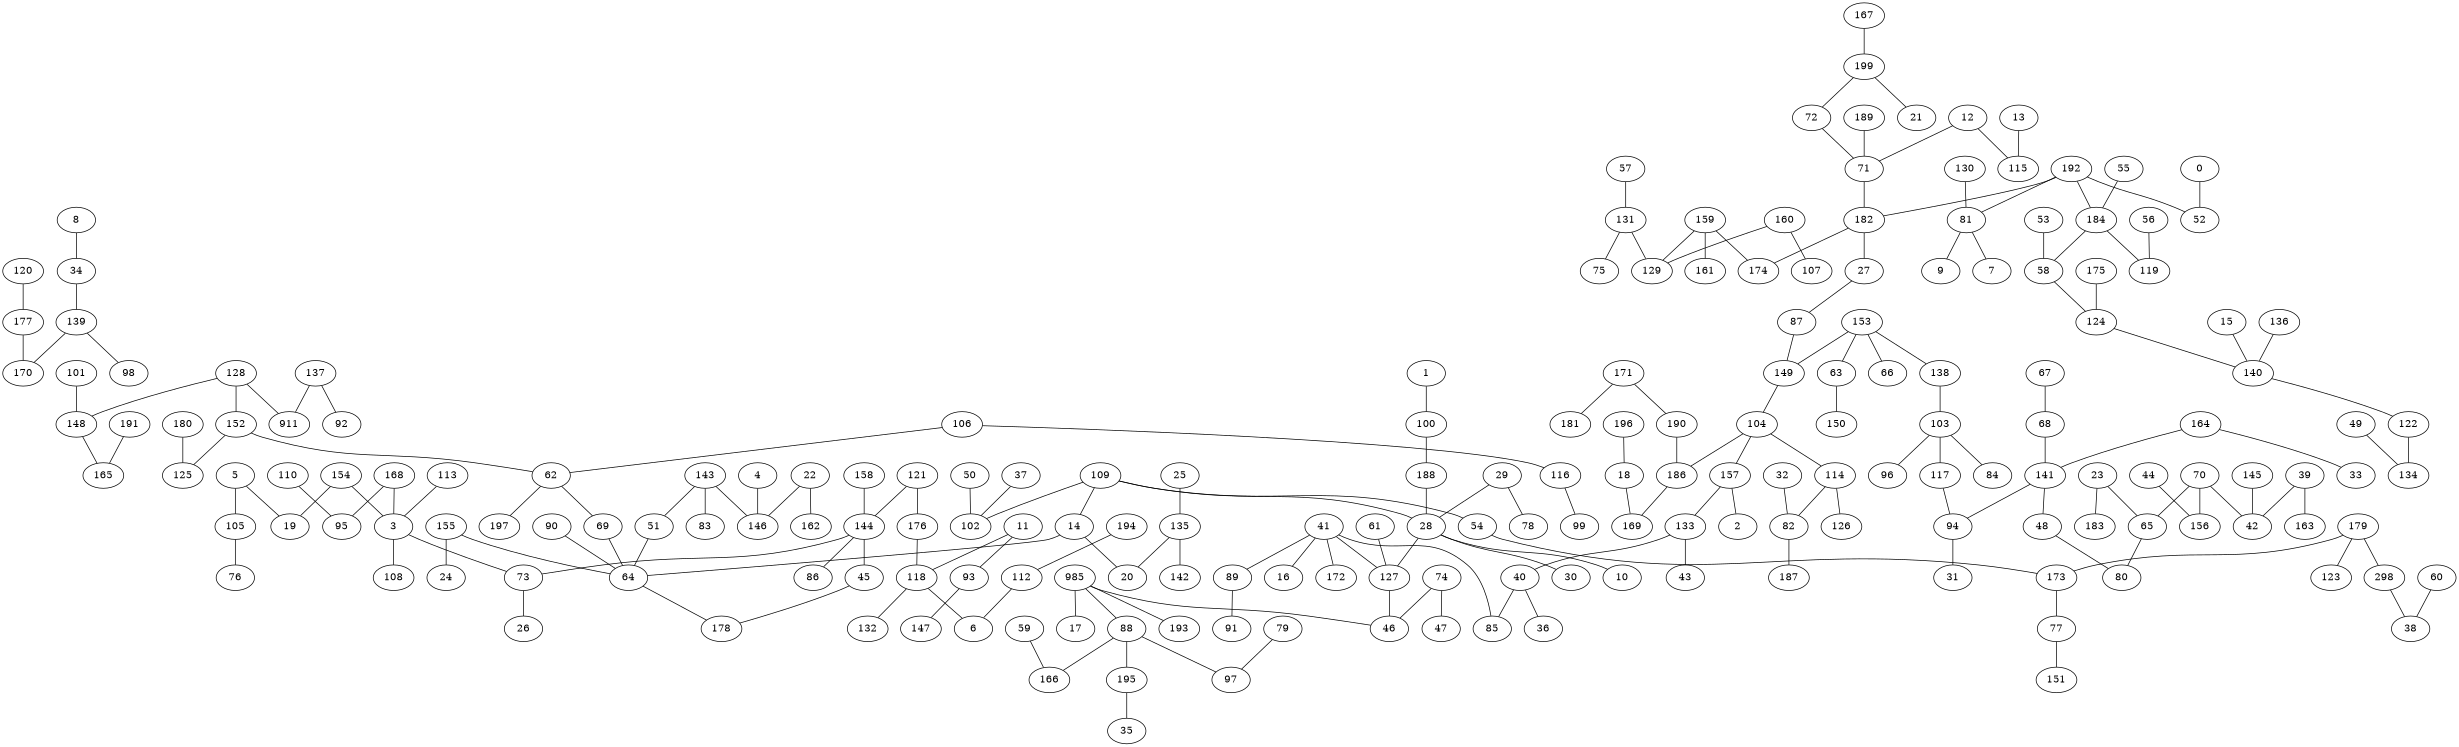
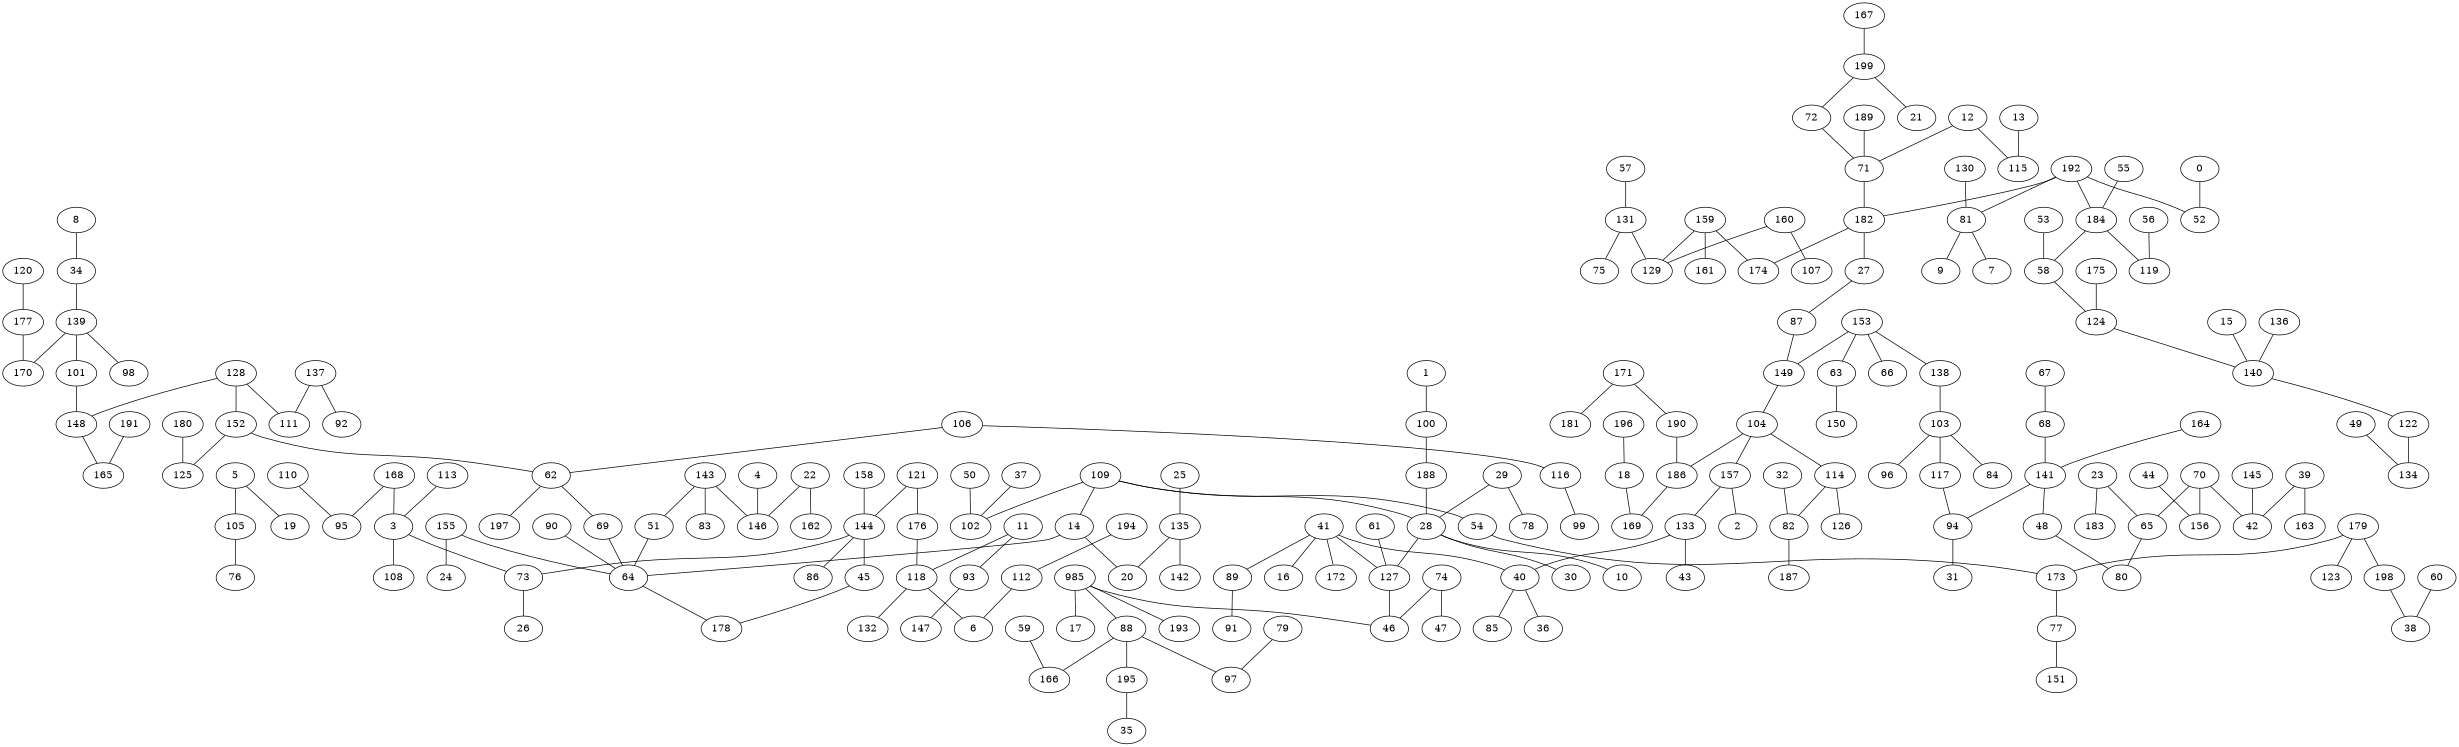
none -> (76, 348)
(289, 424) -> (289, 424)
(341, 476) -> none
(2356, 476) -> none
(1433, 548) -> (1421, 553)
(2384, 578) -> (2384, 578)
